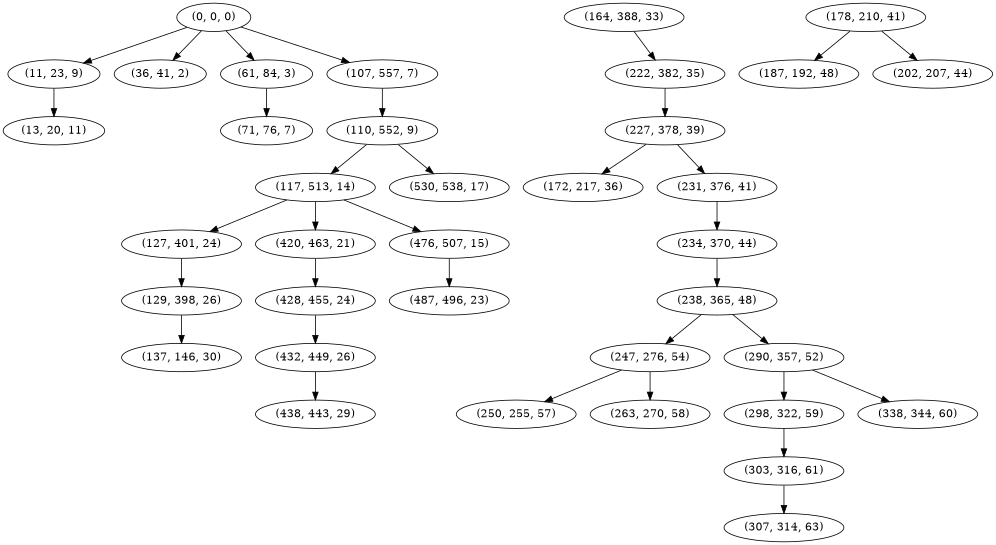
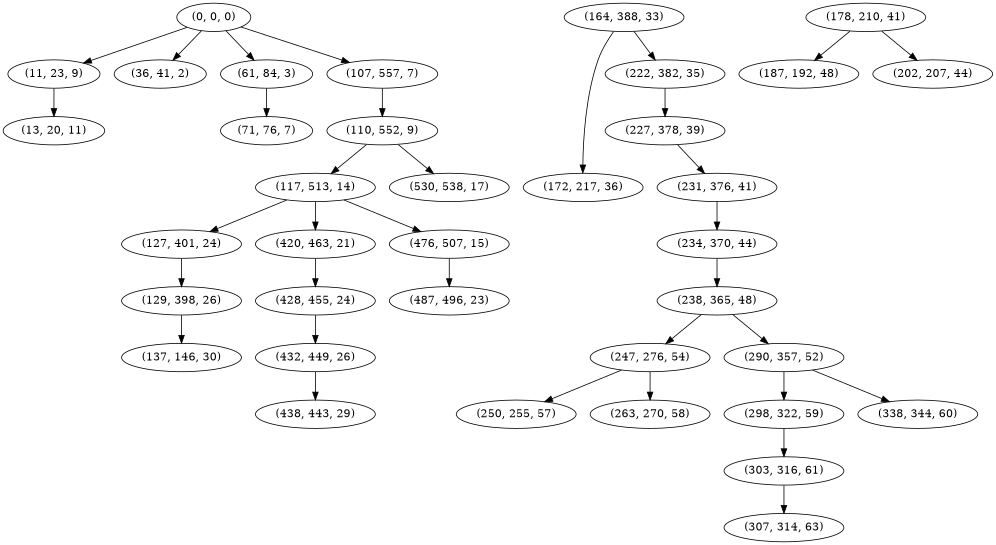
(627, 157) -> (589, 96)
